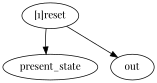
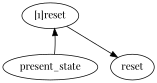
(46, 38) -> (55, 45)
(132, 67) -> (132, 67)
